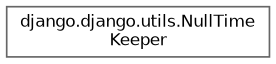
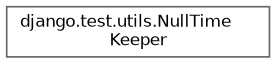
(138, 32) -> (138, 32)
